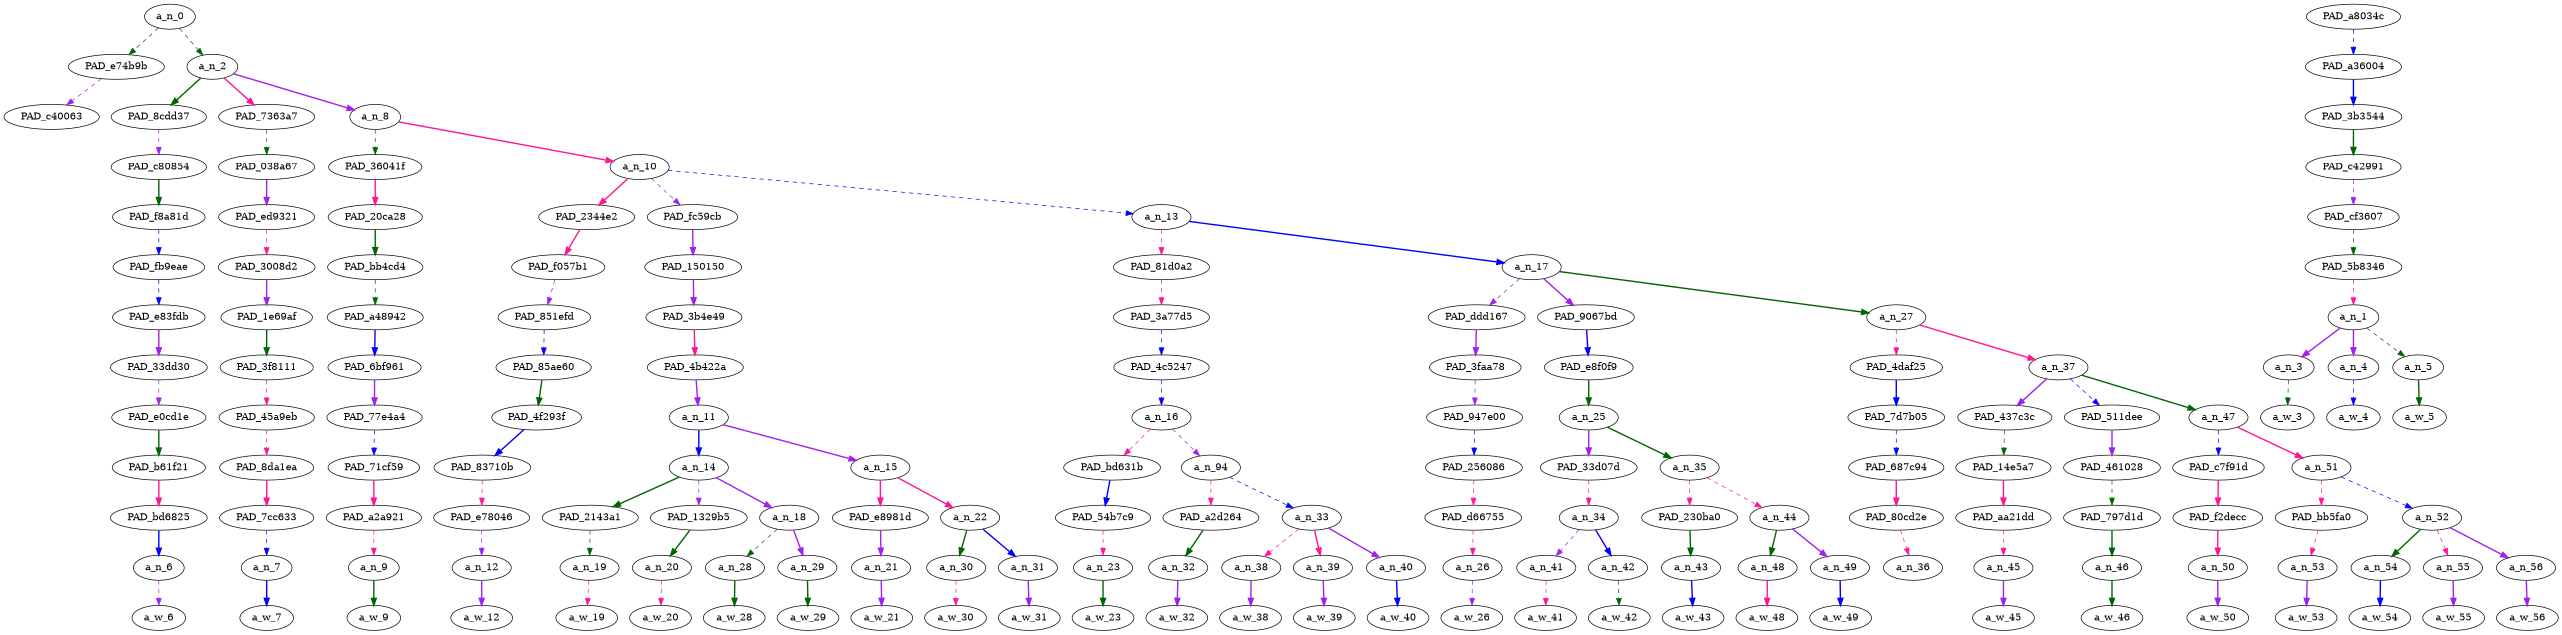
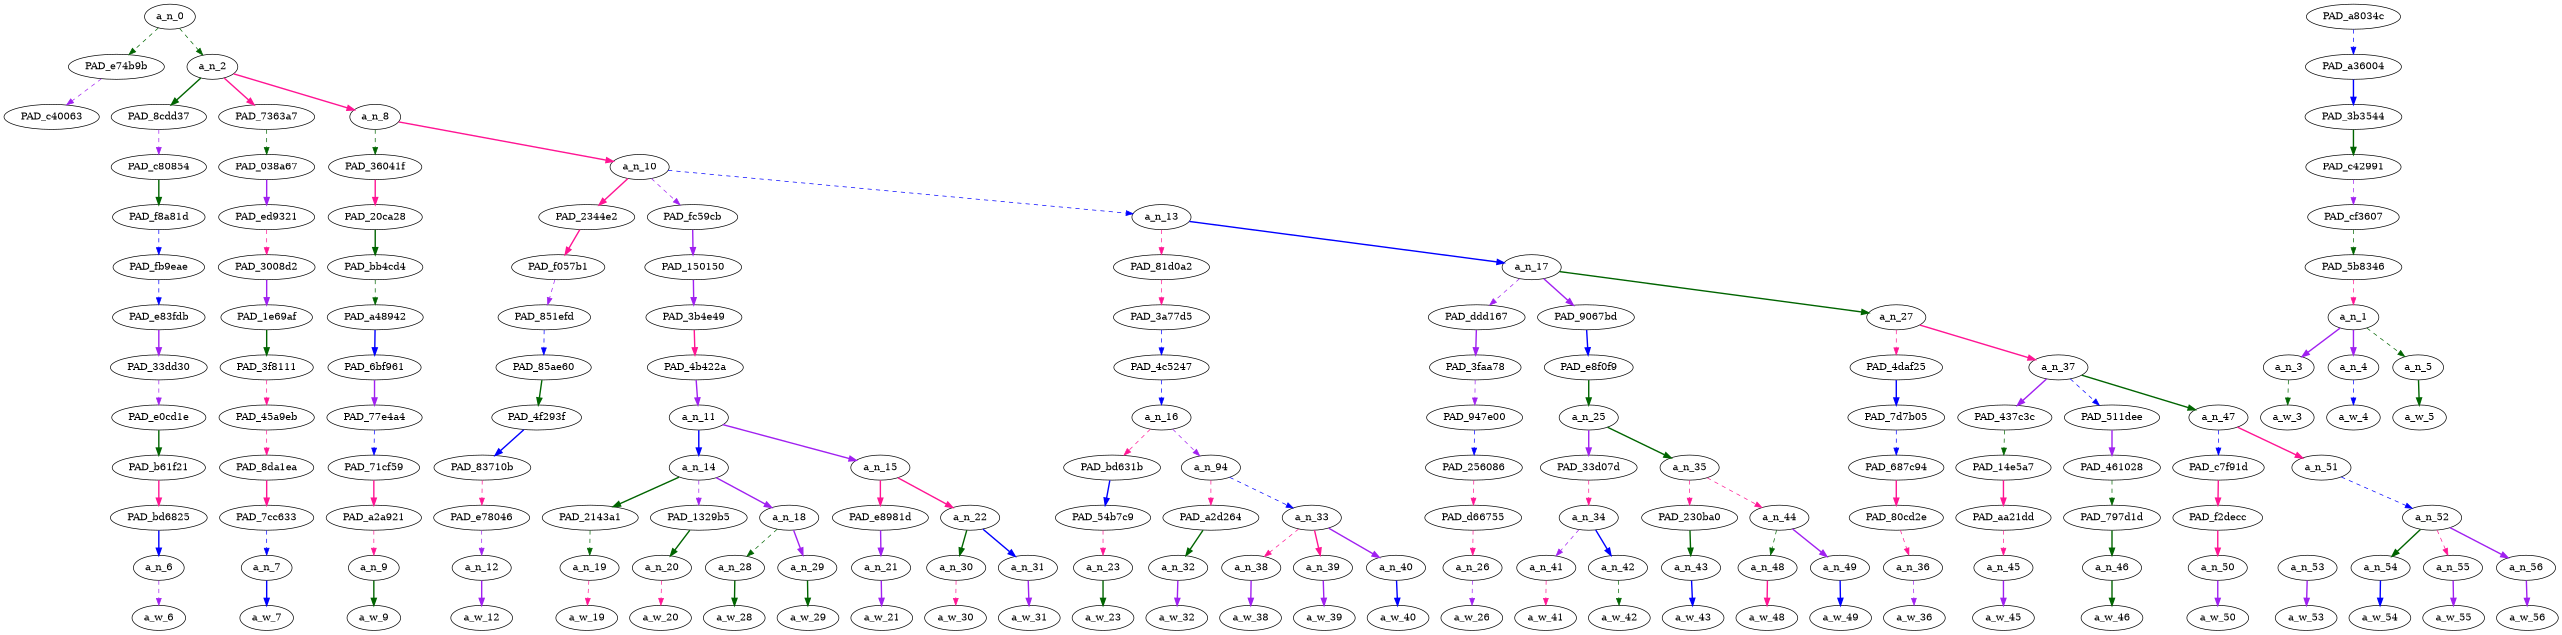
(291, 91) -> (291, 91)
(2321, 518) -> none
(1774, 539) -> (1774, 539)
none -> (1914, 618)
